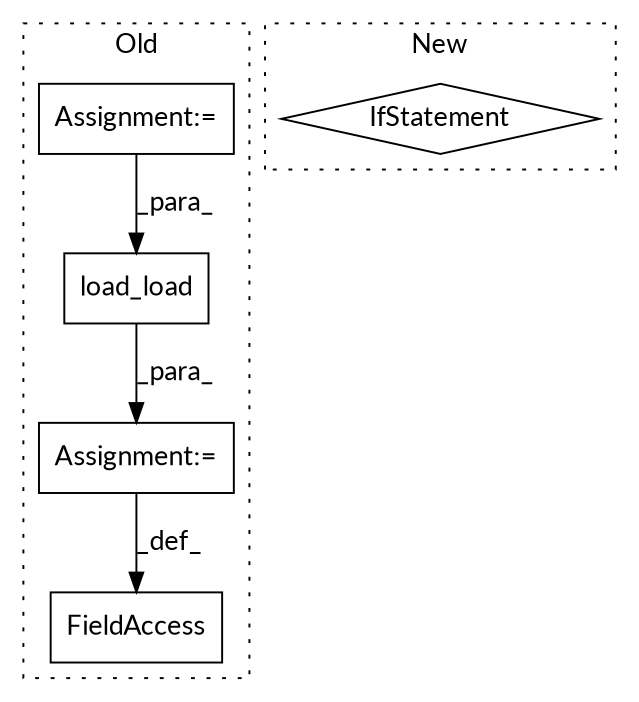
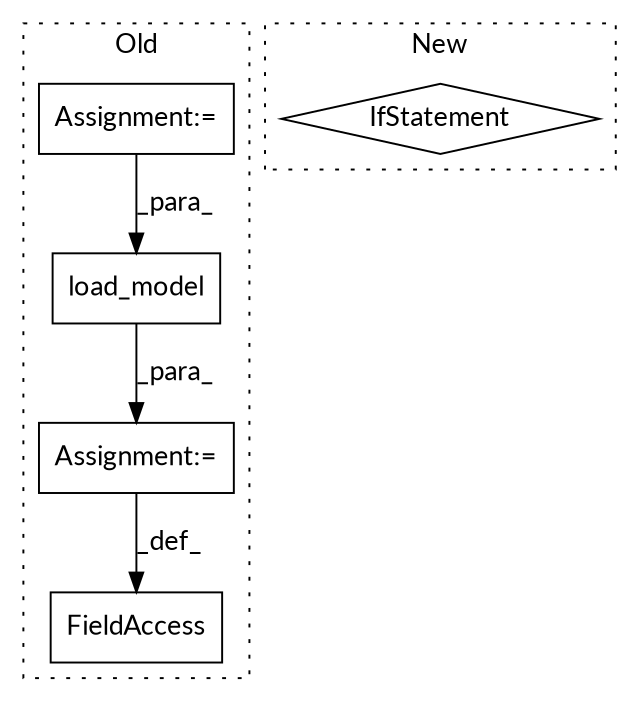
(136, 288) -> (136, 288)
